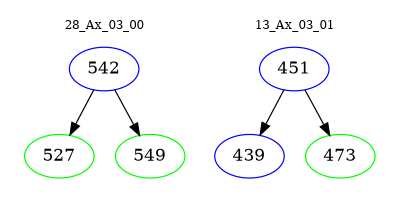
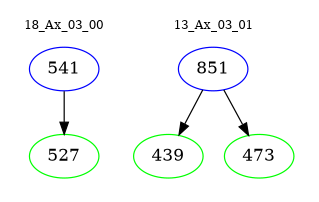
(105, 26) -> (64, 26)
(104, 69) -> (64, 69)
(294, 69) -> (213, 69)
(150, 156) -> none
(249, 156) -> (168, 156)
